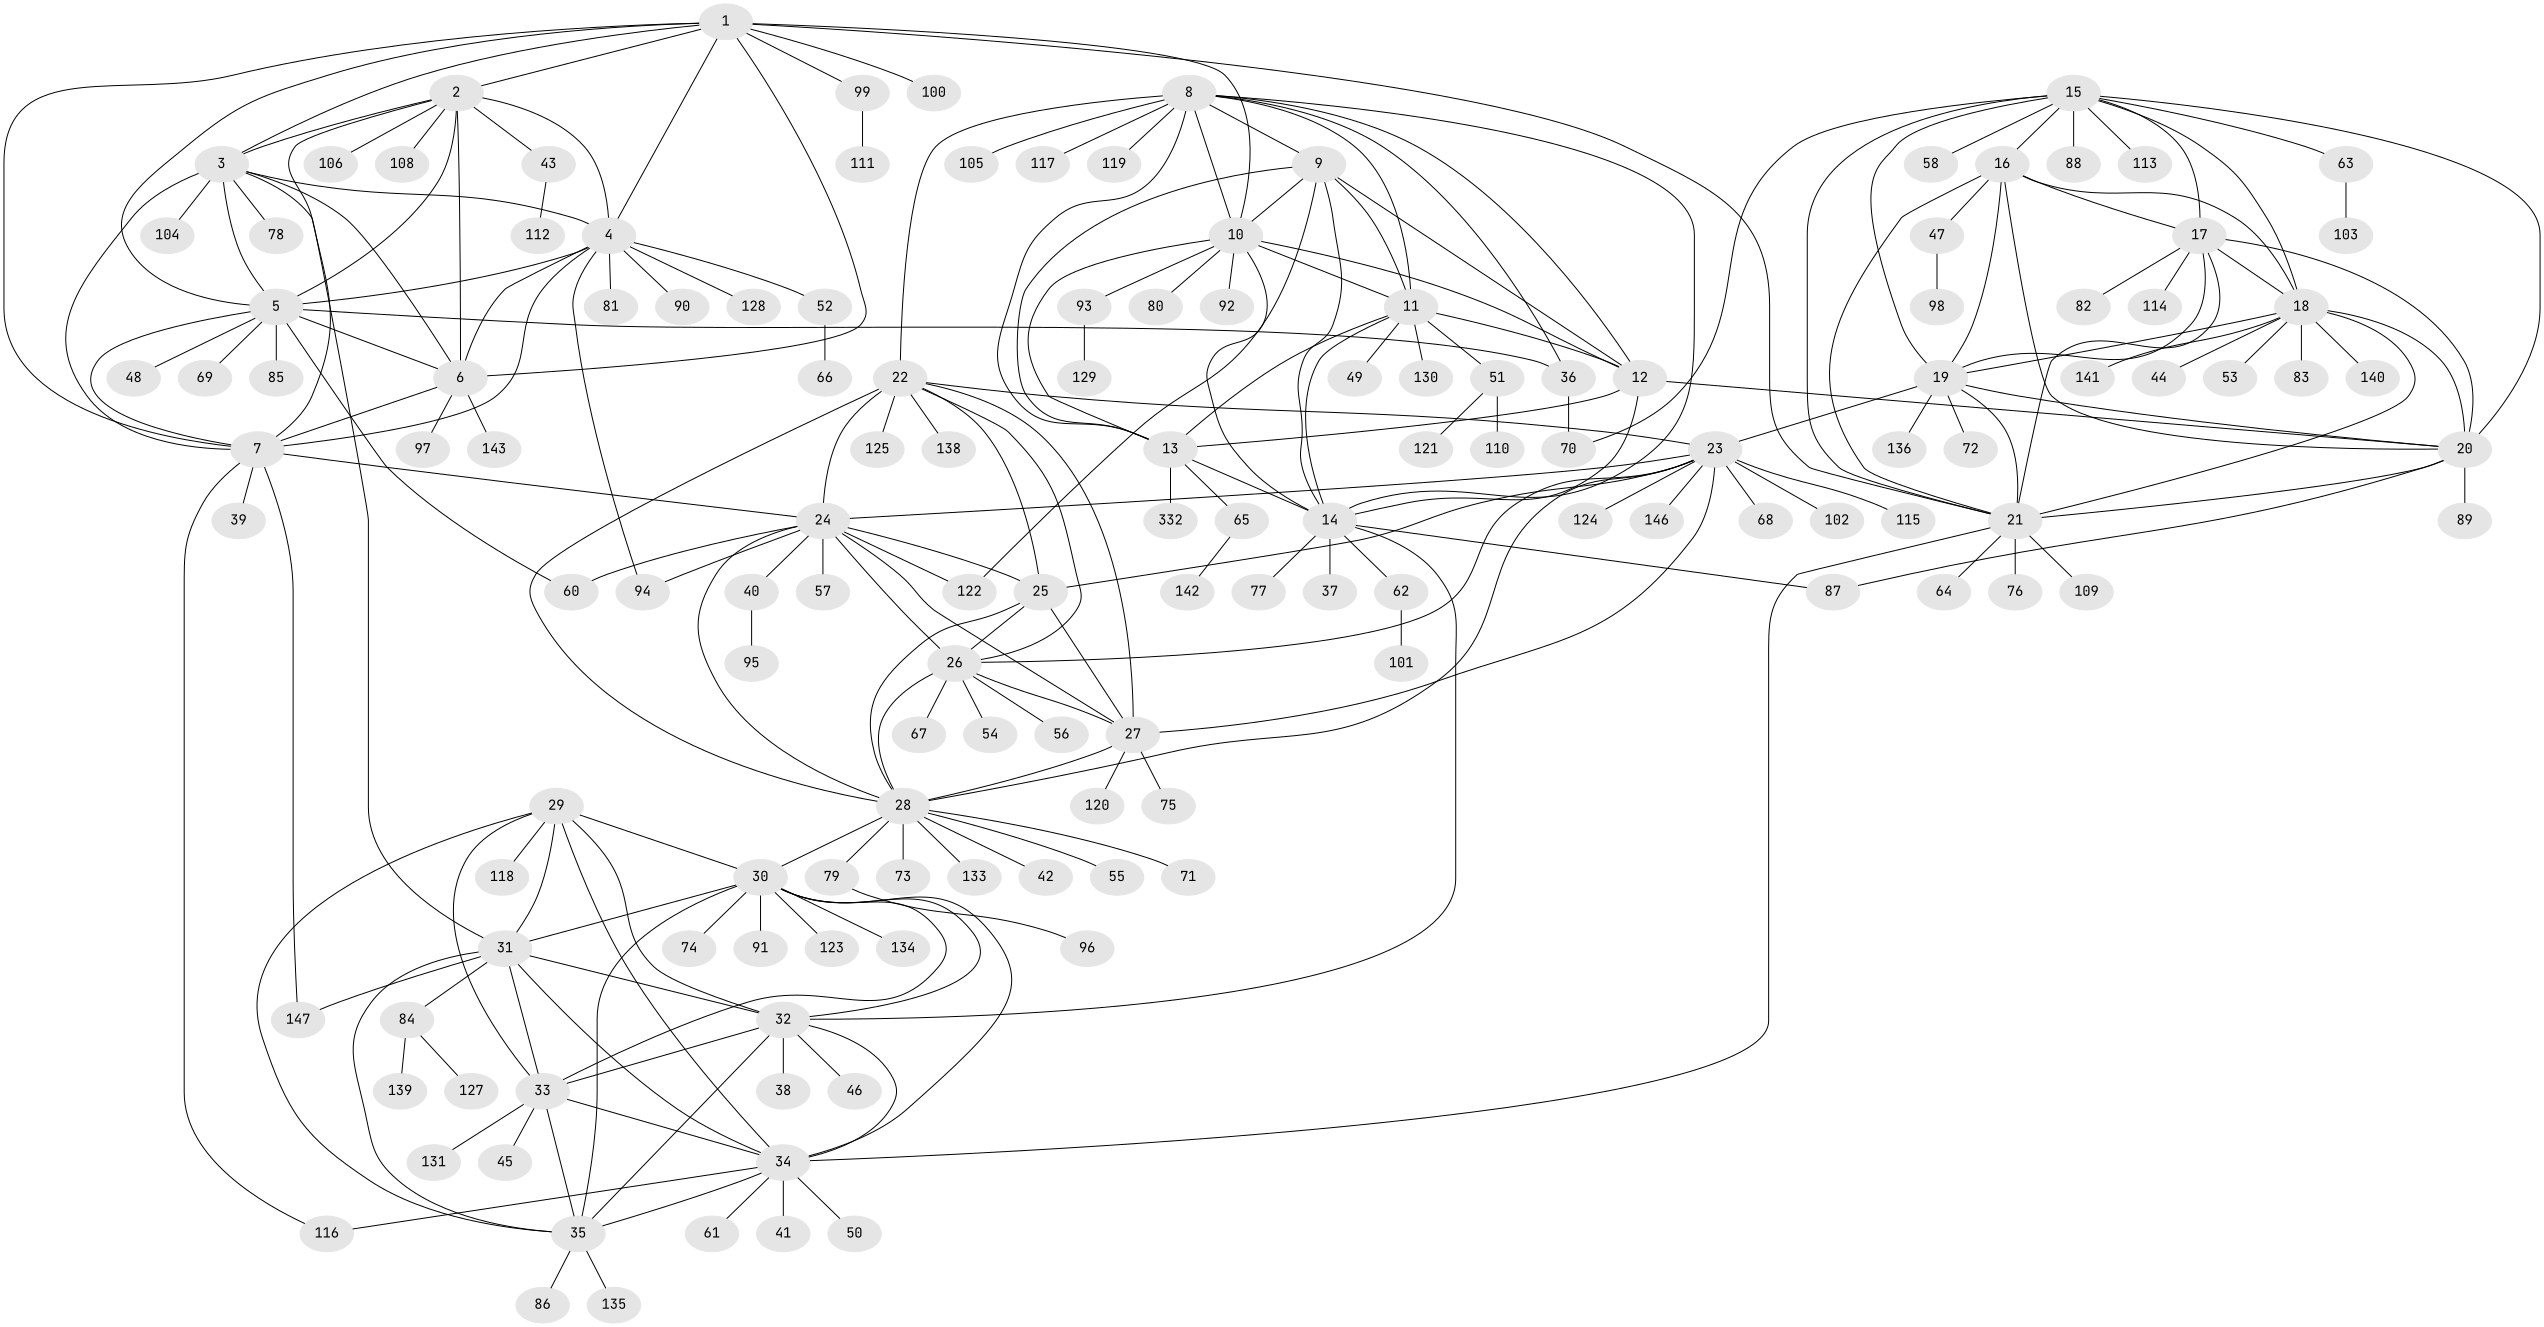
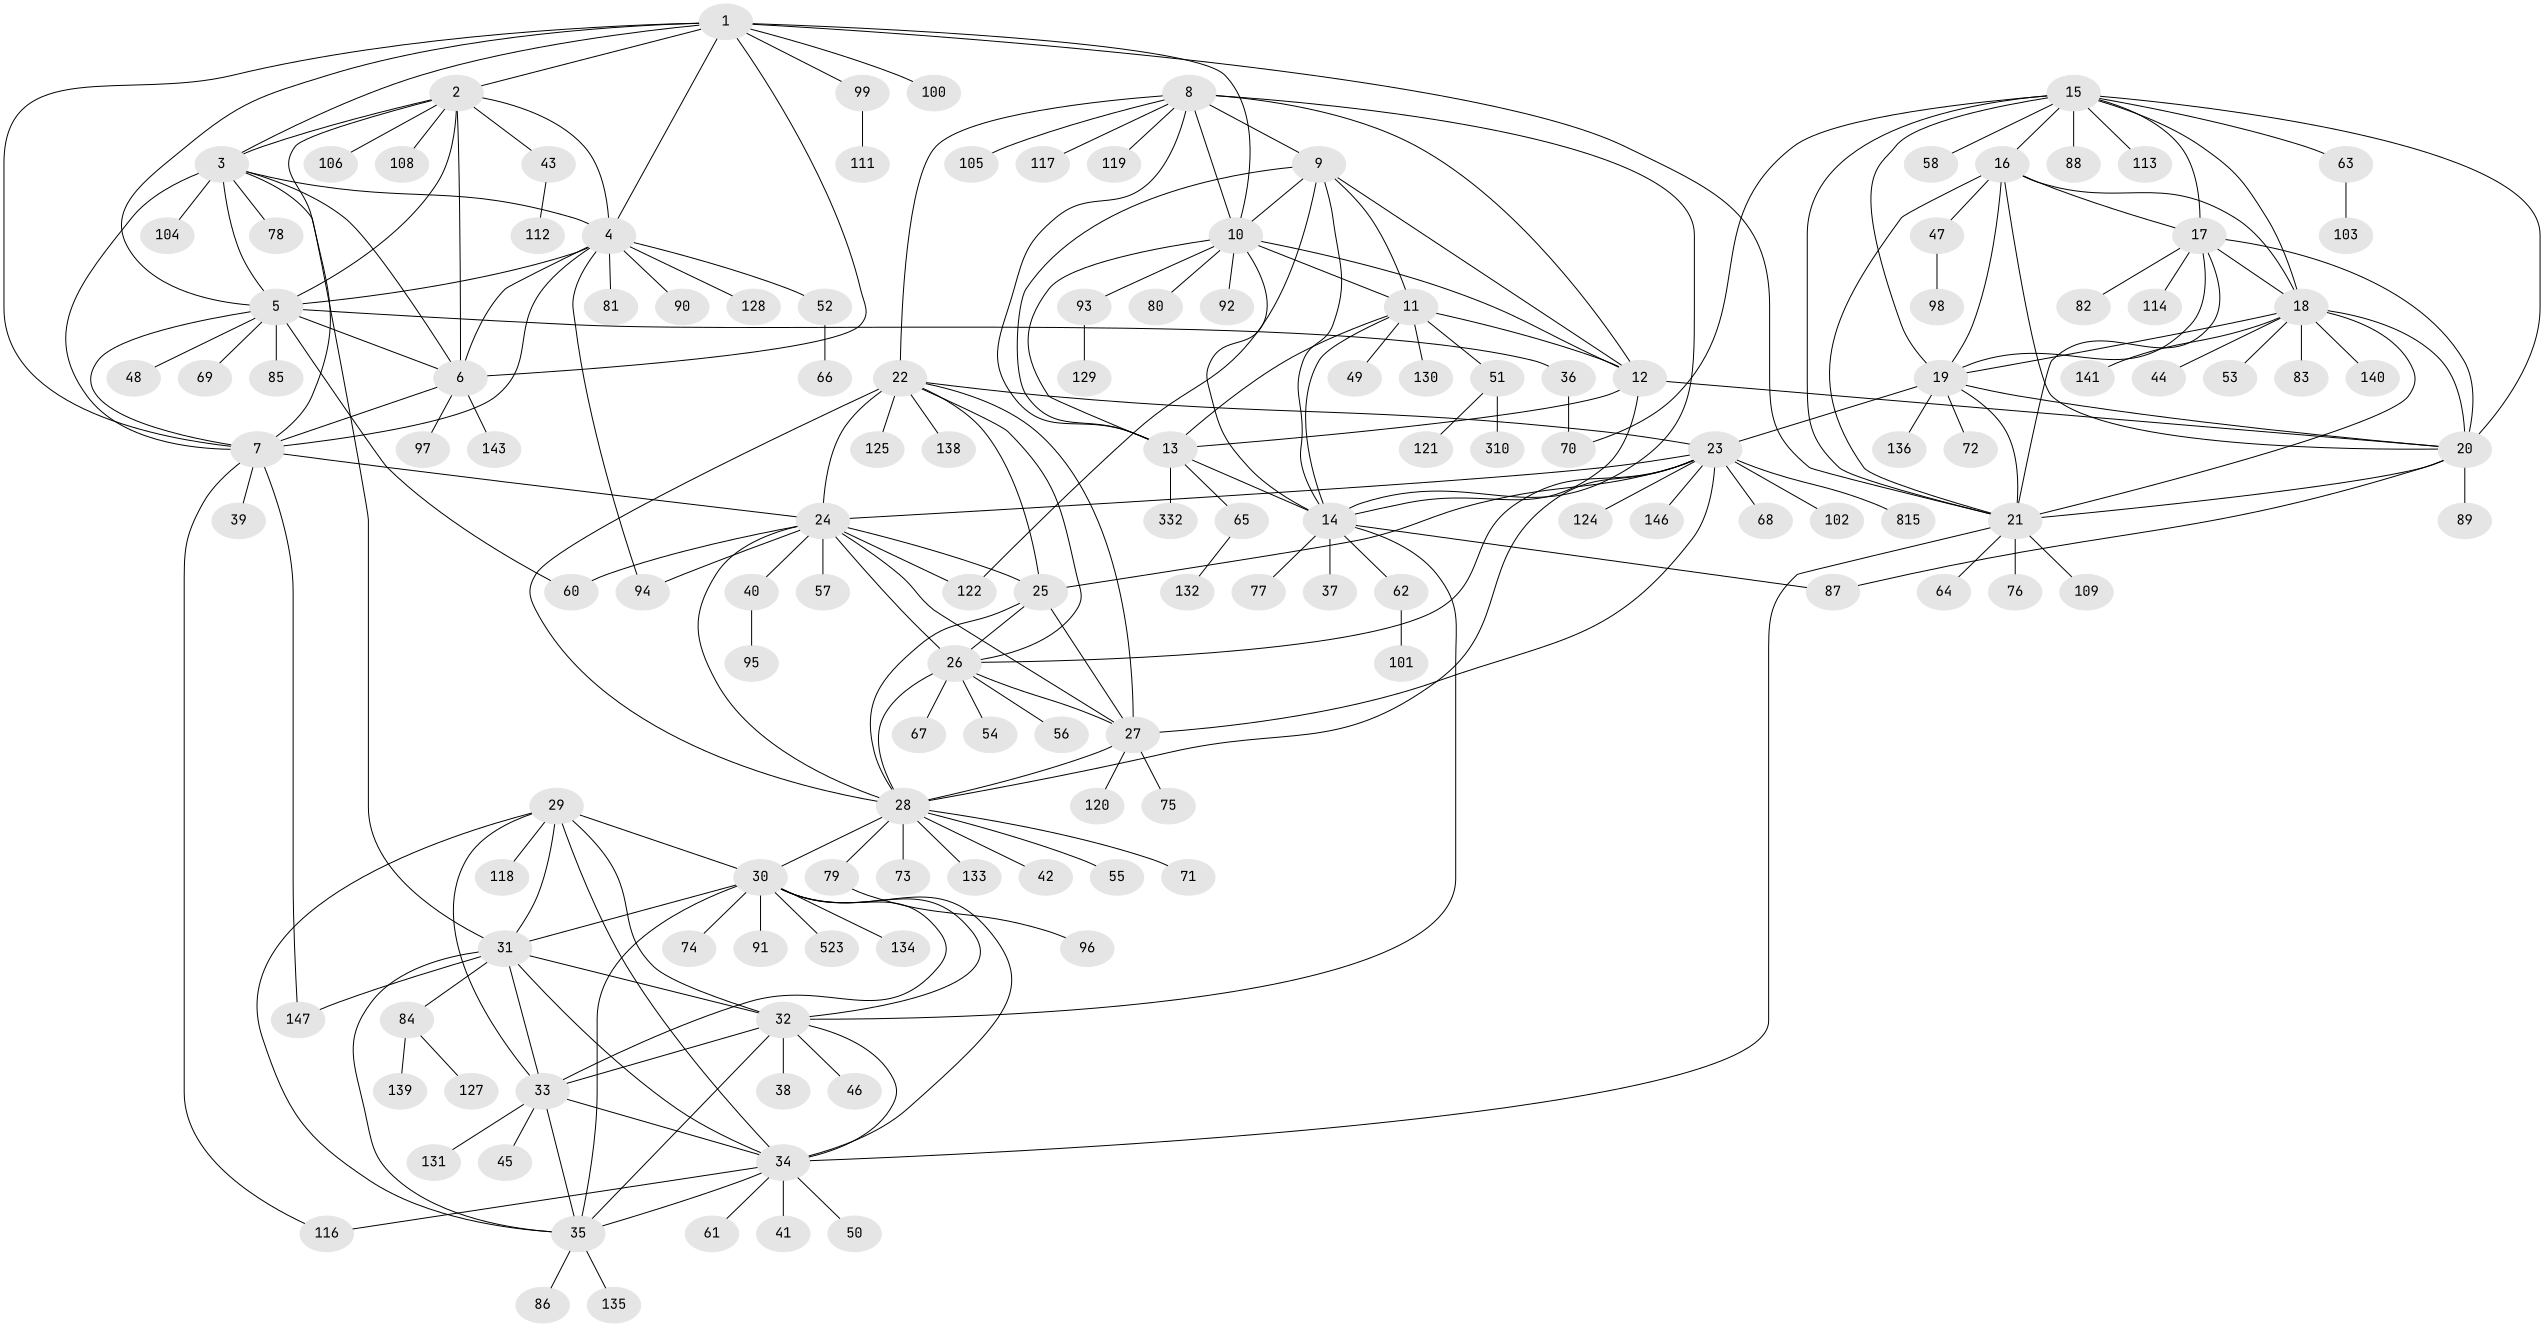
(1357, 149) -> none
(1424, 179) -> none
(1497, 450) -> (1497, 450)
(1908, 521) -> (1908, 521)
(1187, 592) -> (1187, 592)
(832, 949) -> (832, 949)
